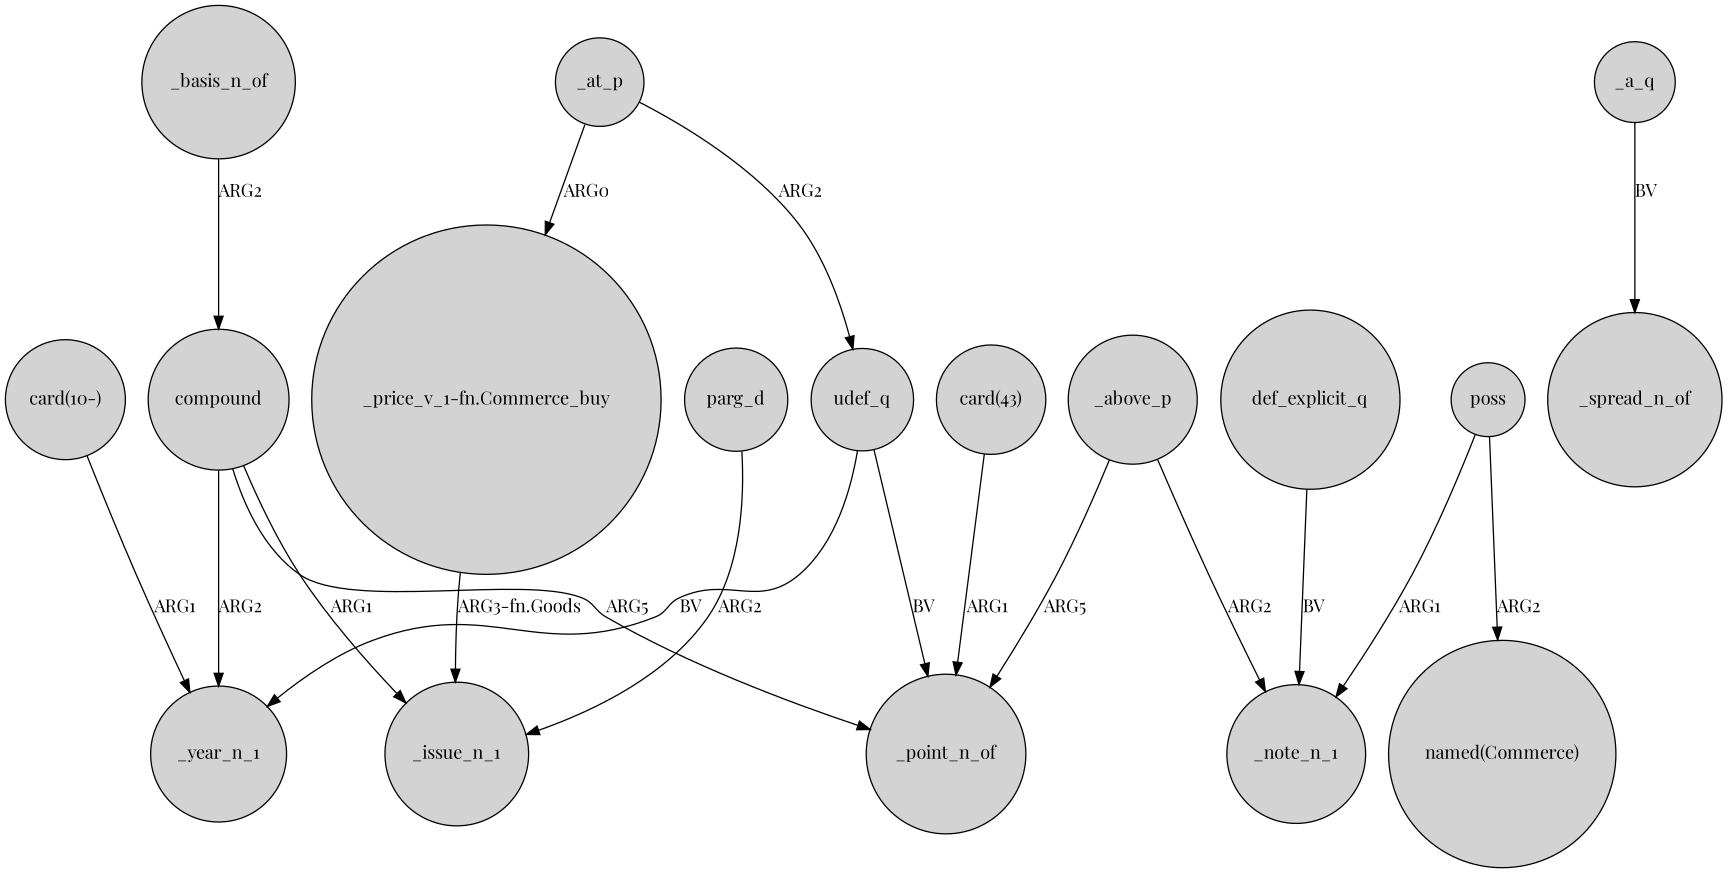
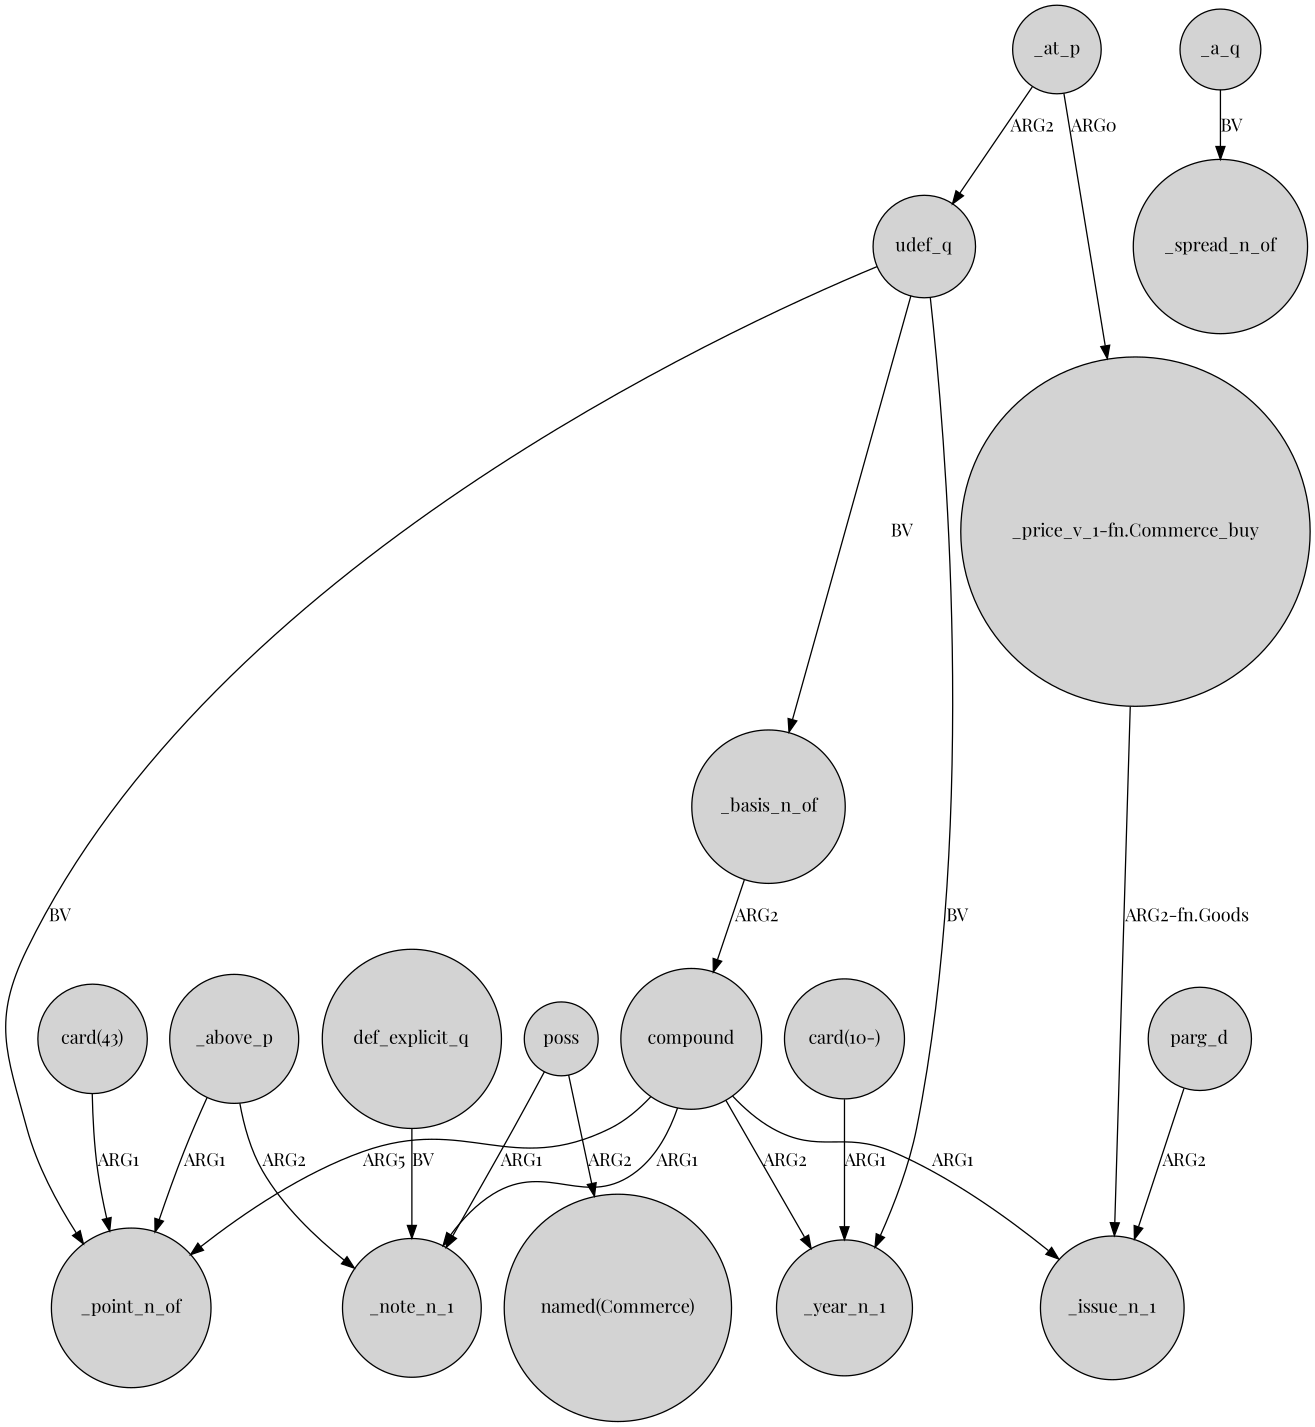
none -> (852, 508)
(520, 607) -> (1188, 916)
(1066, 607) -> (205, 1161)
none -> (574, 1186)
